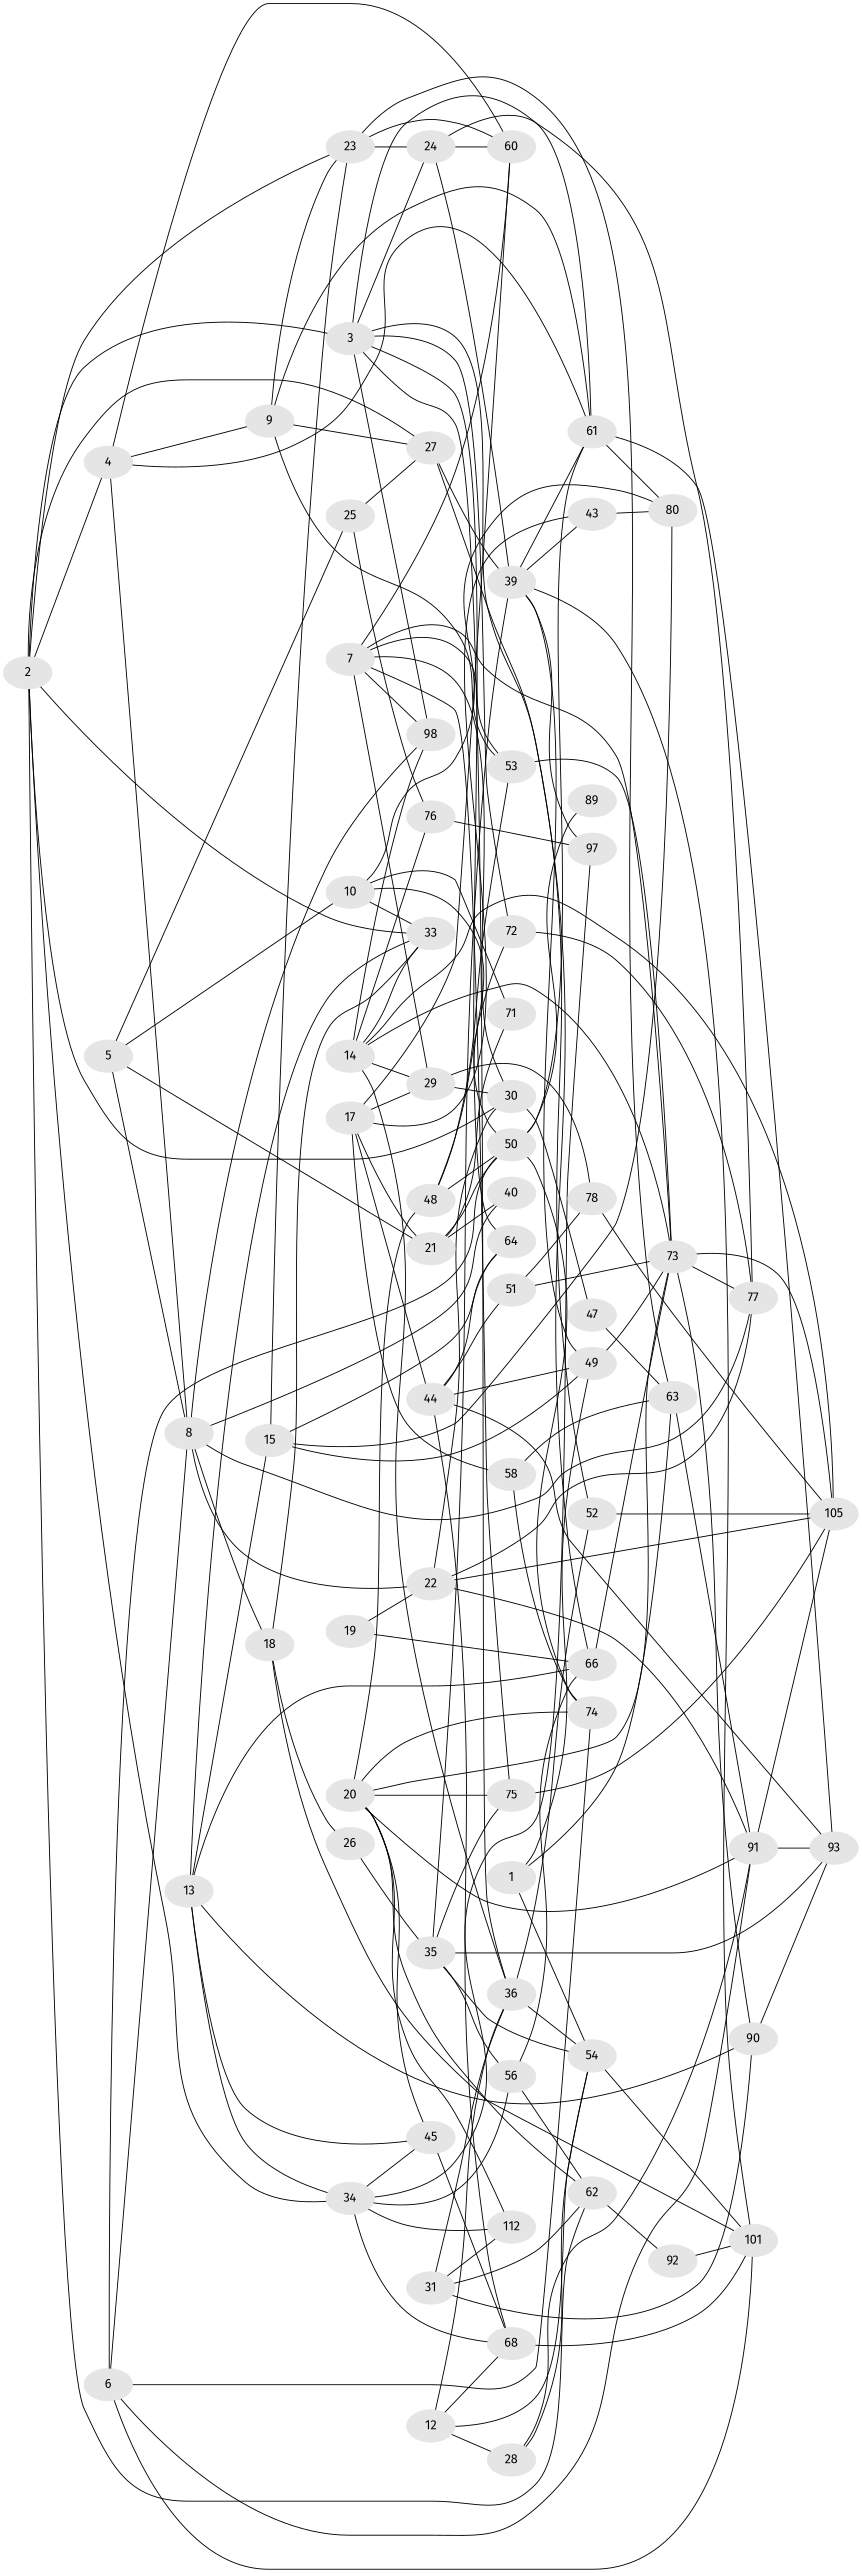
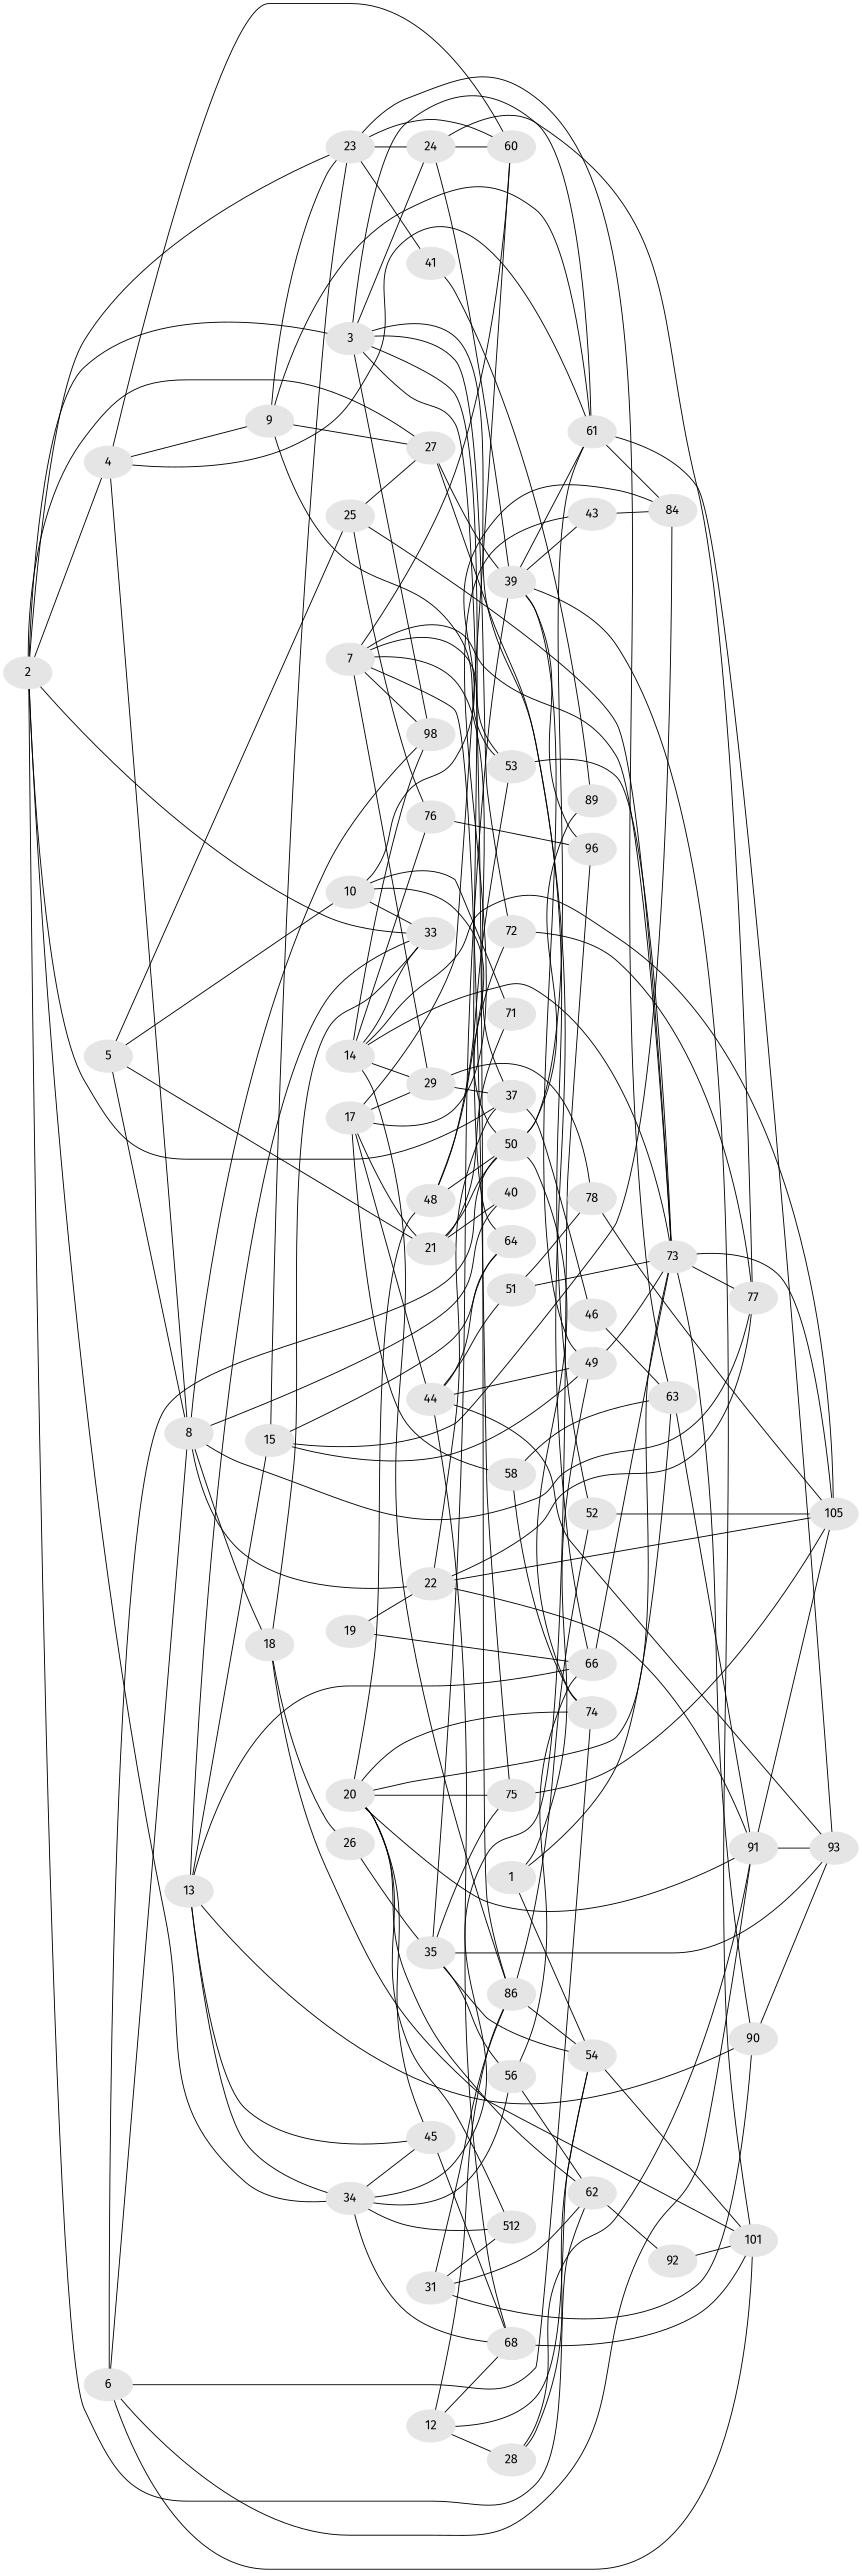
none -> (431, 263)
(673, 511) -> (673, 511)
none -> (621, 740)
(592, 849) -> (592, 849)
(512, 1096) -> (512, 1096)
(592, 1315) -> (592, 1315)
(512, 1994) -> (512, 1994)
(512, 2227) -> (512, 2227)
